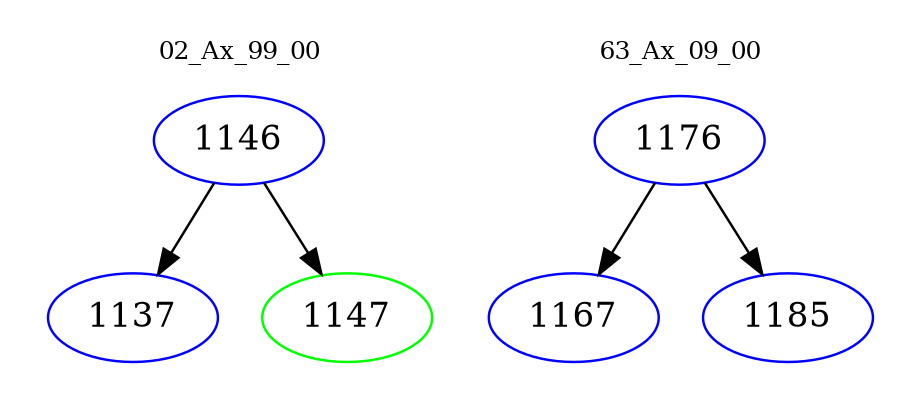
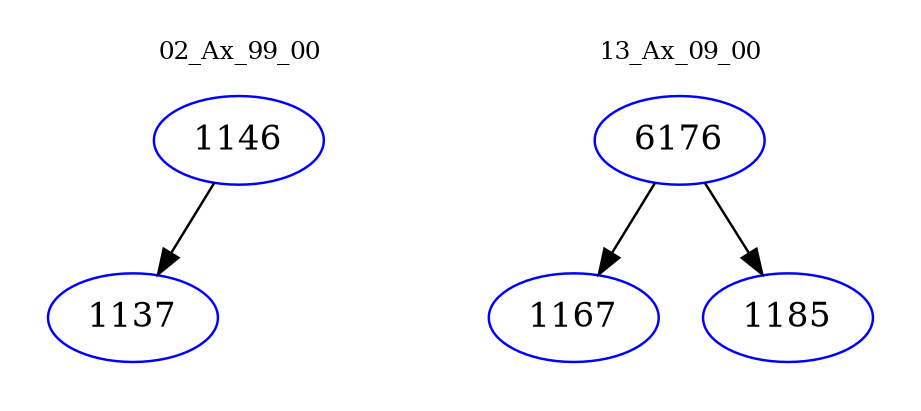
(681, 53) -> (681, 53)
(680, 140) -> (680, 140)
(347, 318) -> none
